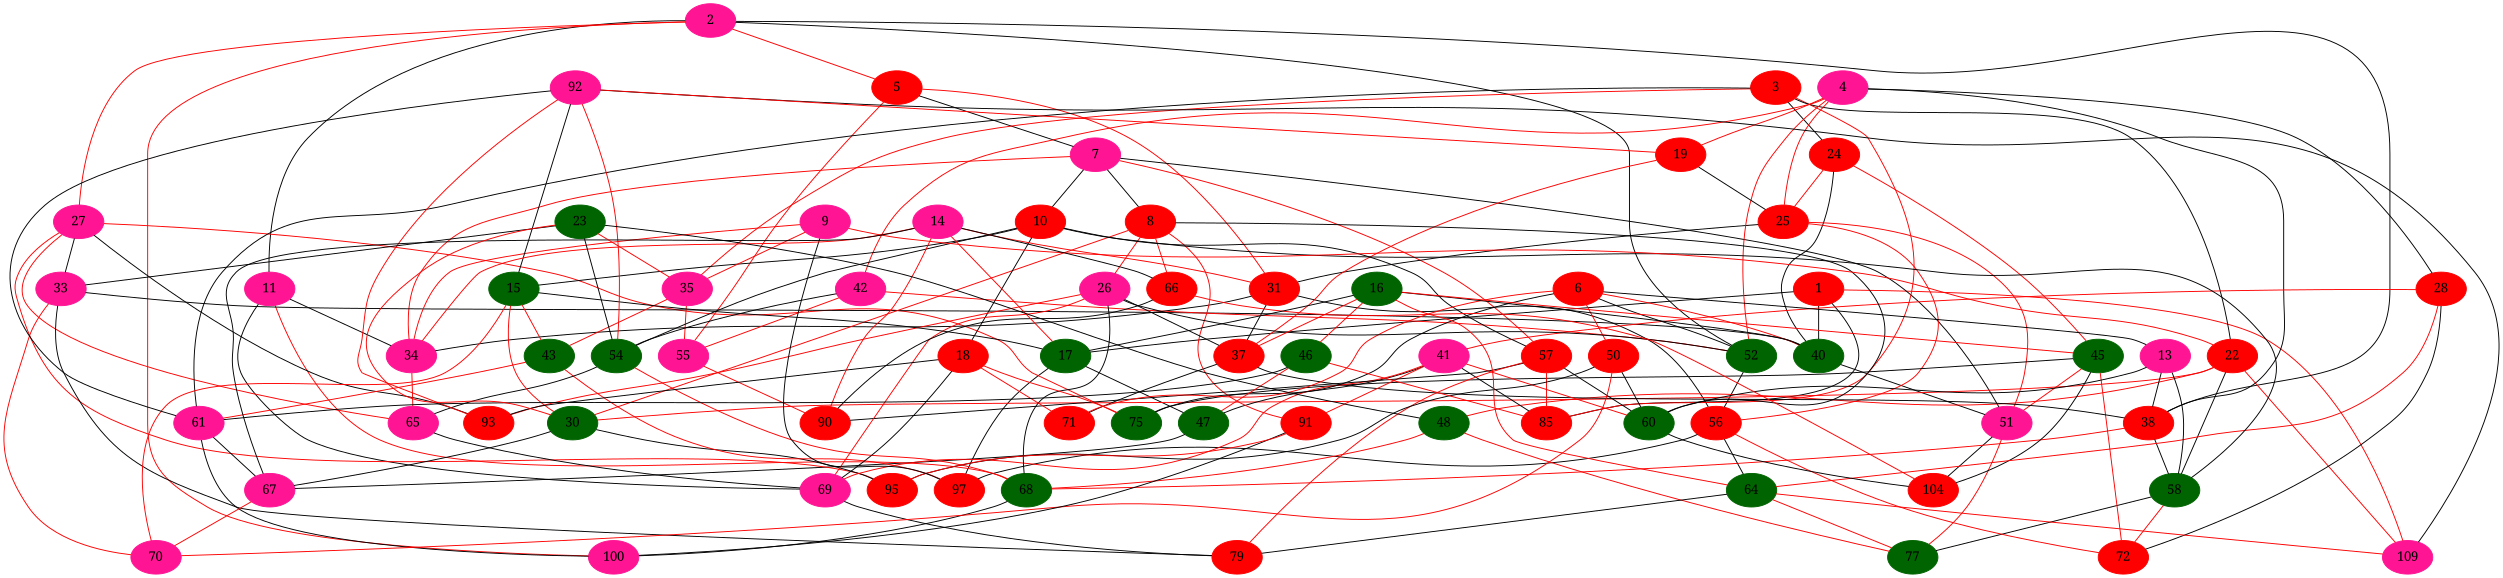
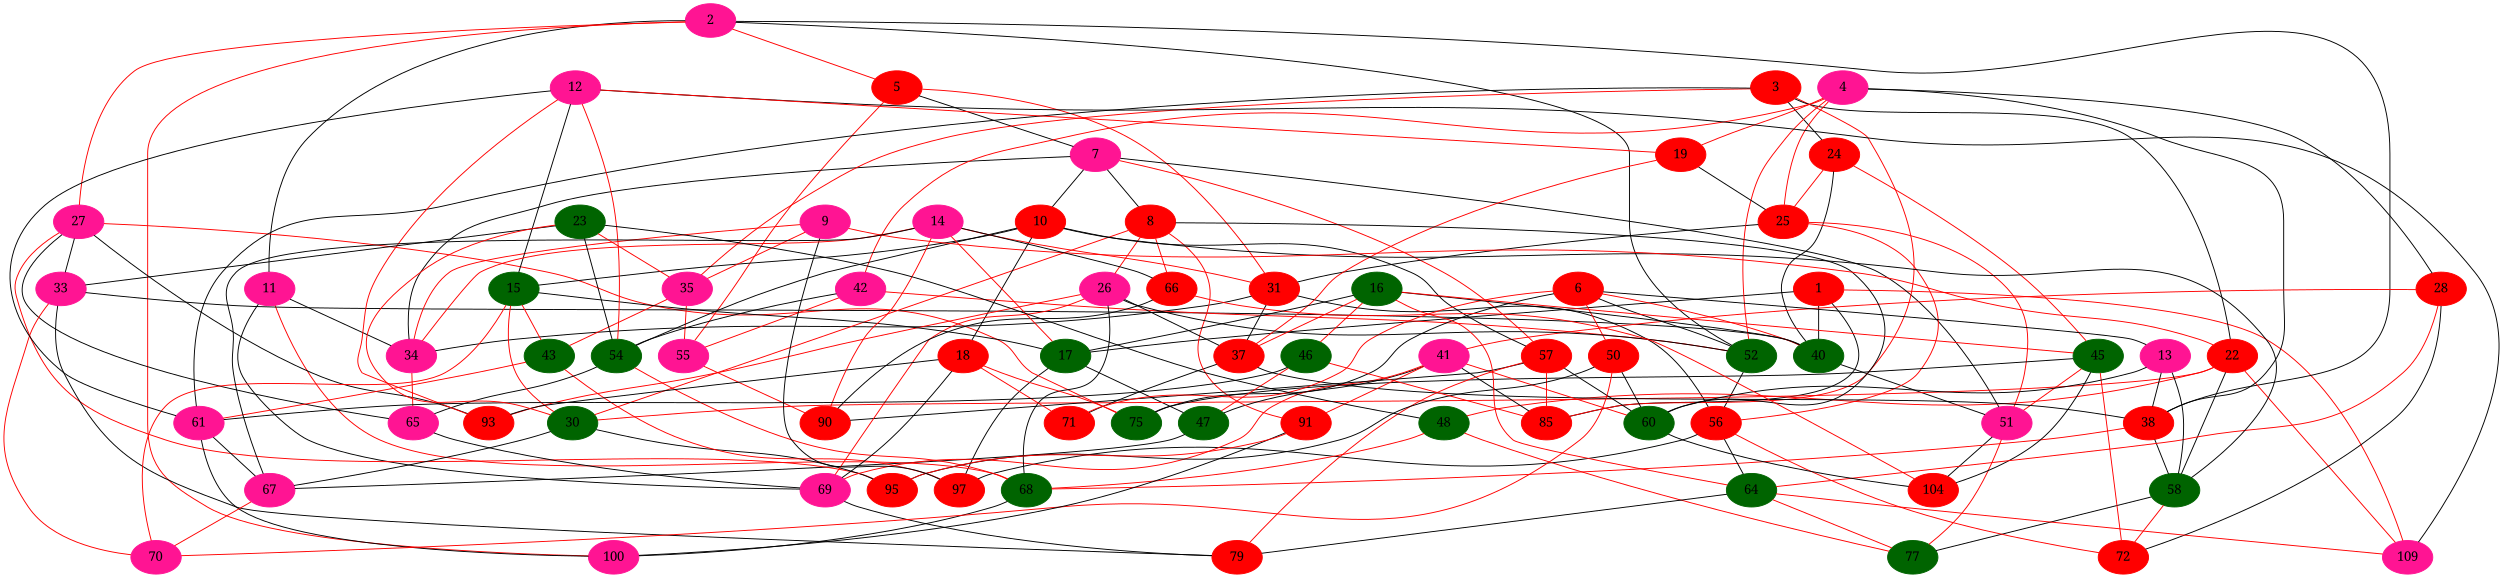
(575, 88) -> (575, 88)
(700, 181) -> (700, 181)
(159, 370) -> (159, 370)
